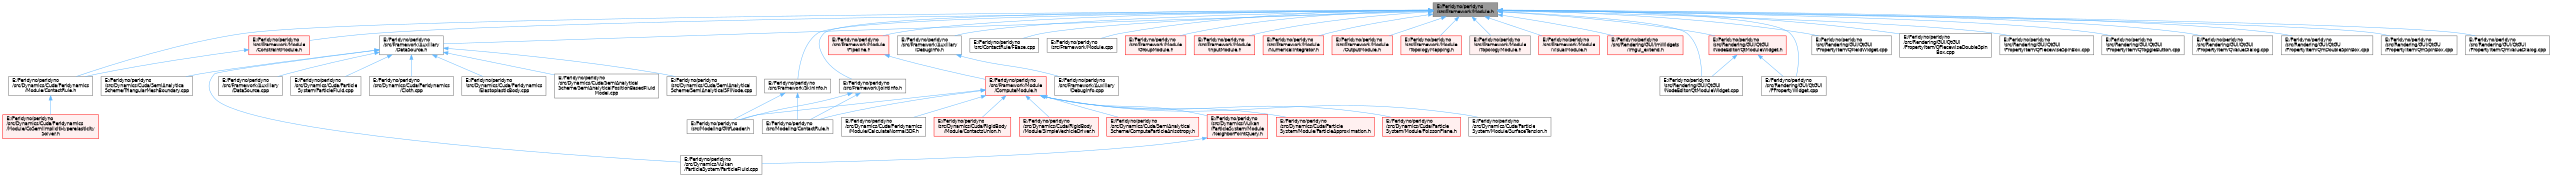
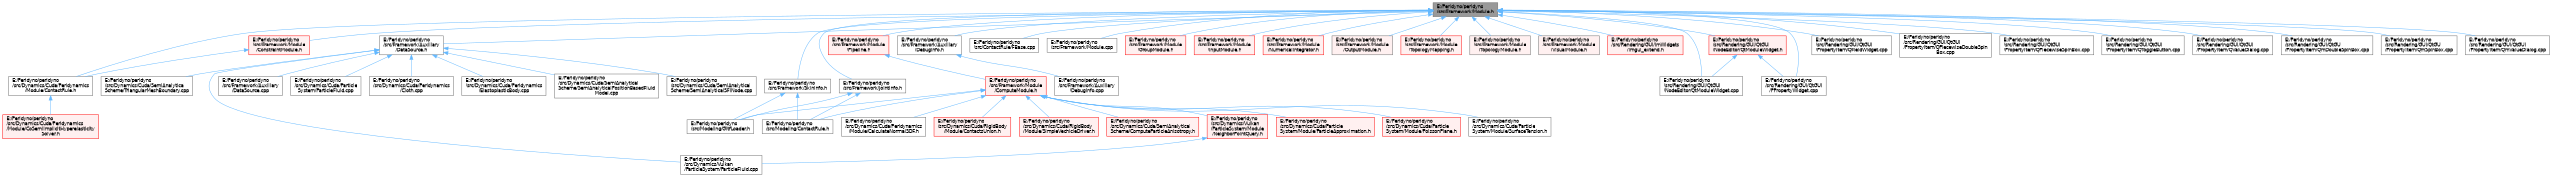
(1362, 45) -> (1362, 45)
(1569, 45) -> (1569, 45)
